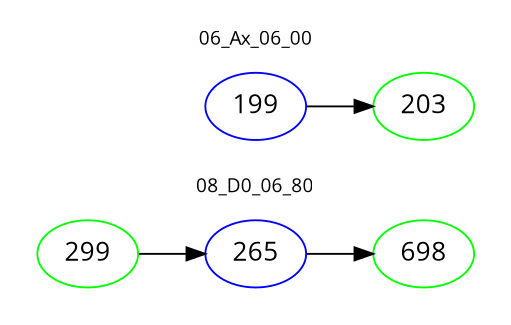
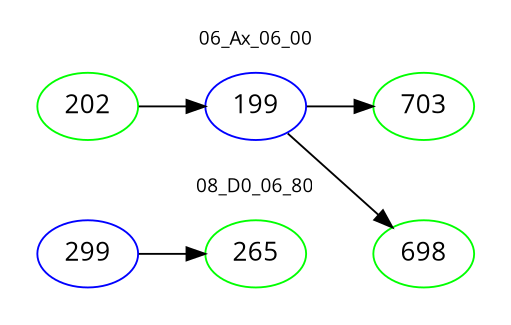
none -> (88, 106)
(424, 106) -> (424, 106)
(88, 254) -> (88, 254)
(256, 254) -> (256, 254)
(331, 254) -> (342, 182)
